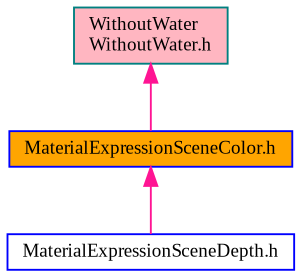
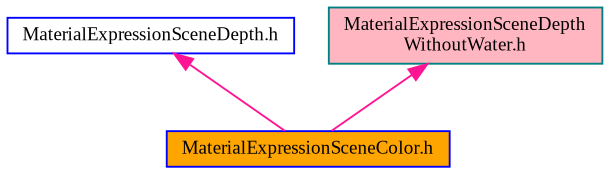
(151, 36) -> (466, 36)
(151, 210) -> (238, 98)
